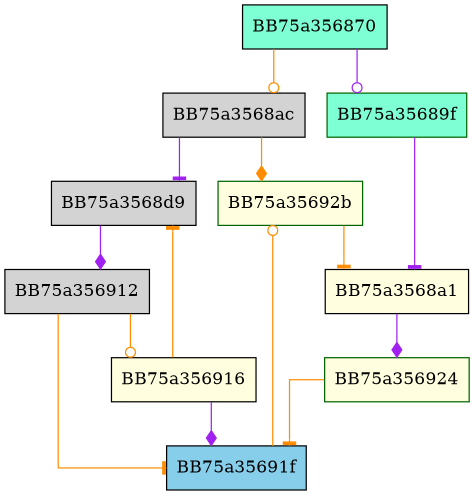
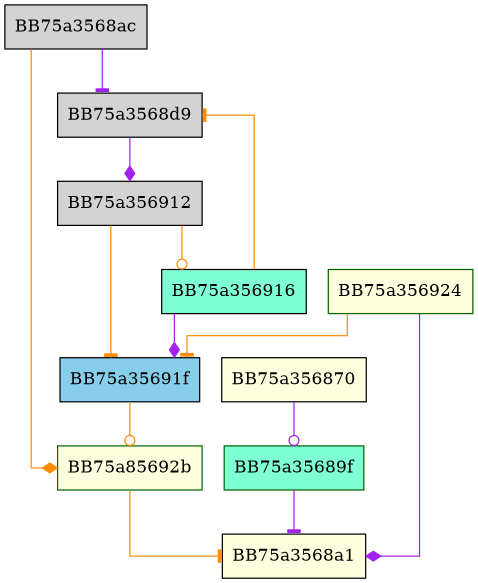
(315, 27) -> (294, 380)
(274, 66) -> none
(290, 203) -> (130, 468)
(397, 328) -> (420, 454)
(184, 380) -> (234, 292)
